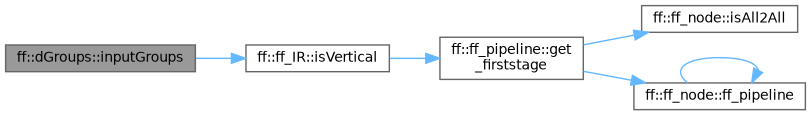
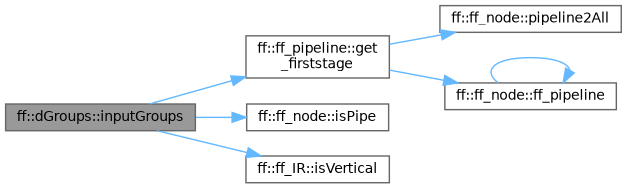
(720, 19) -> (531, 19)
(408, 58) -> (191, 92)
none -> (318, 117)
